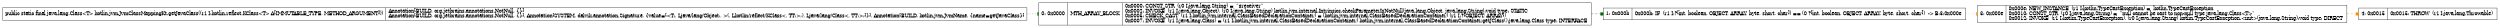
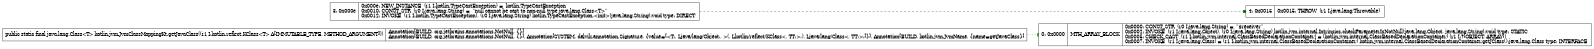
(1784, 14) -> none
(2351, 14) -> (971, 11)
